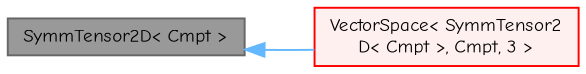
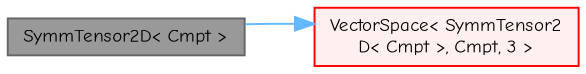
(290, 50) -> (270, 24)
